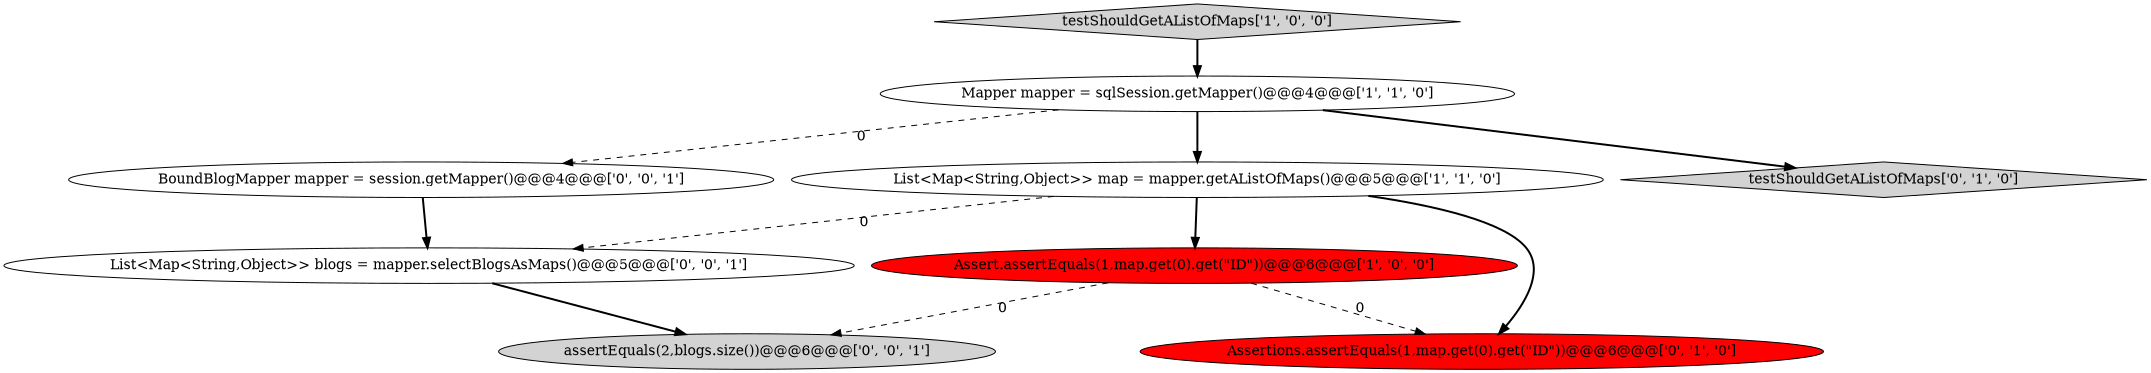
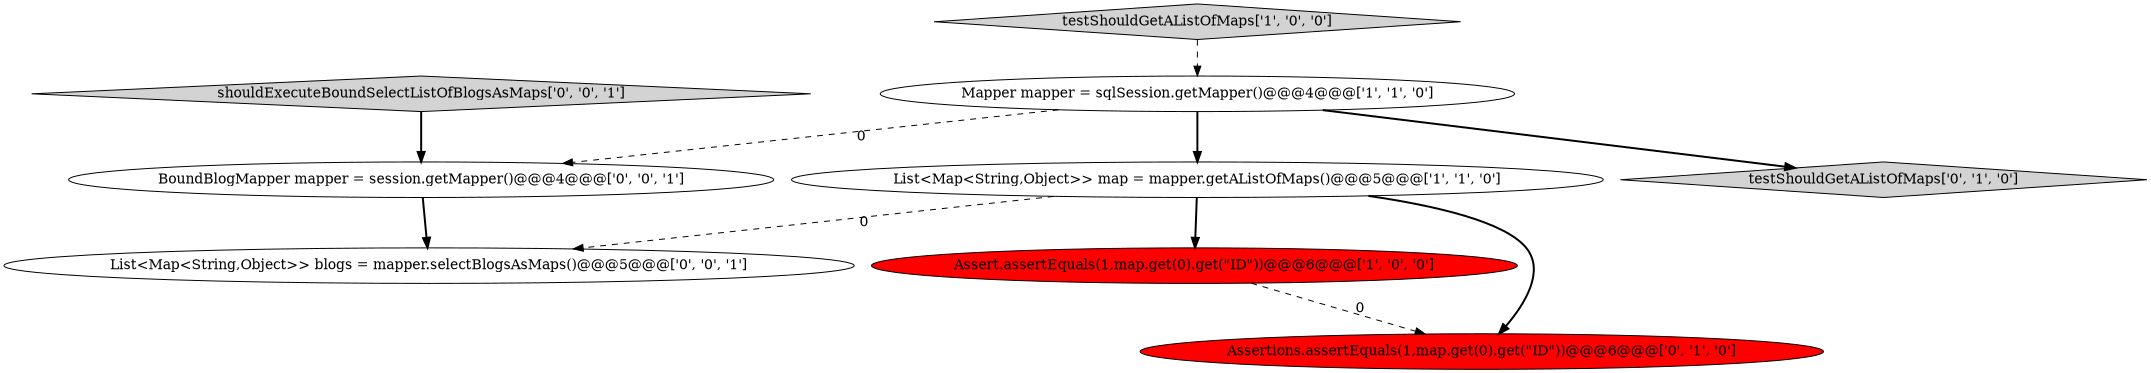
(1197, 53) -> (1197, 53)
none -> (421, 94)
(747, 352) -> none
